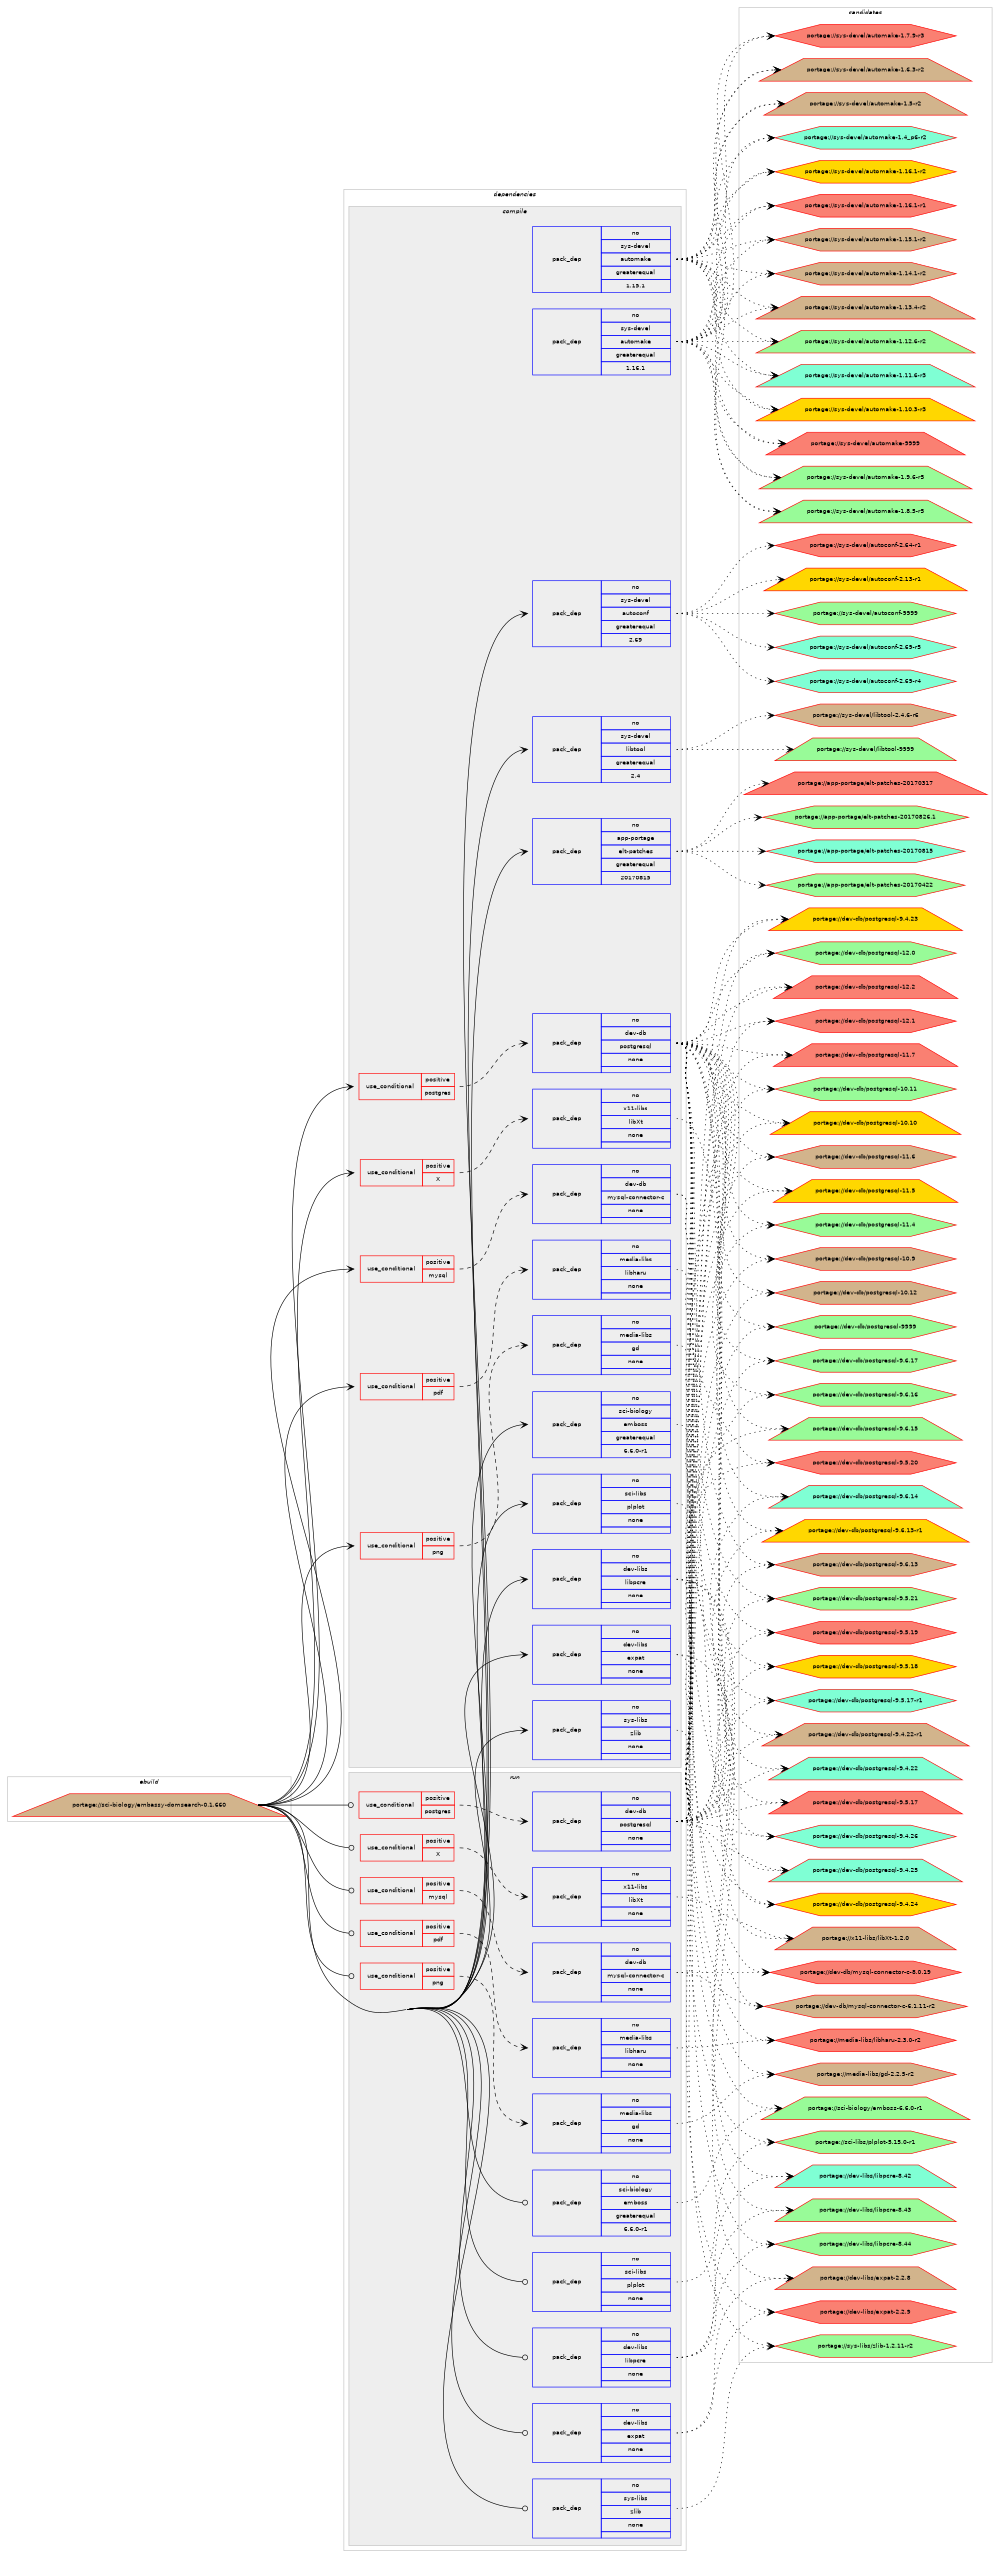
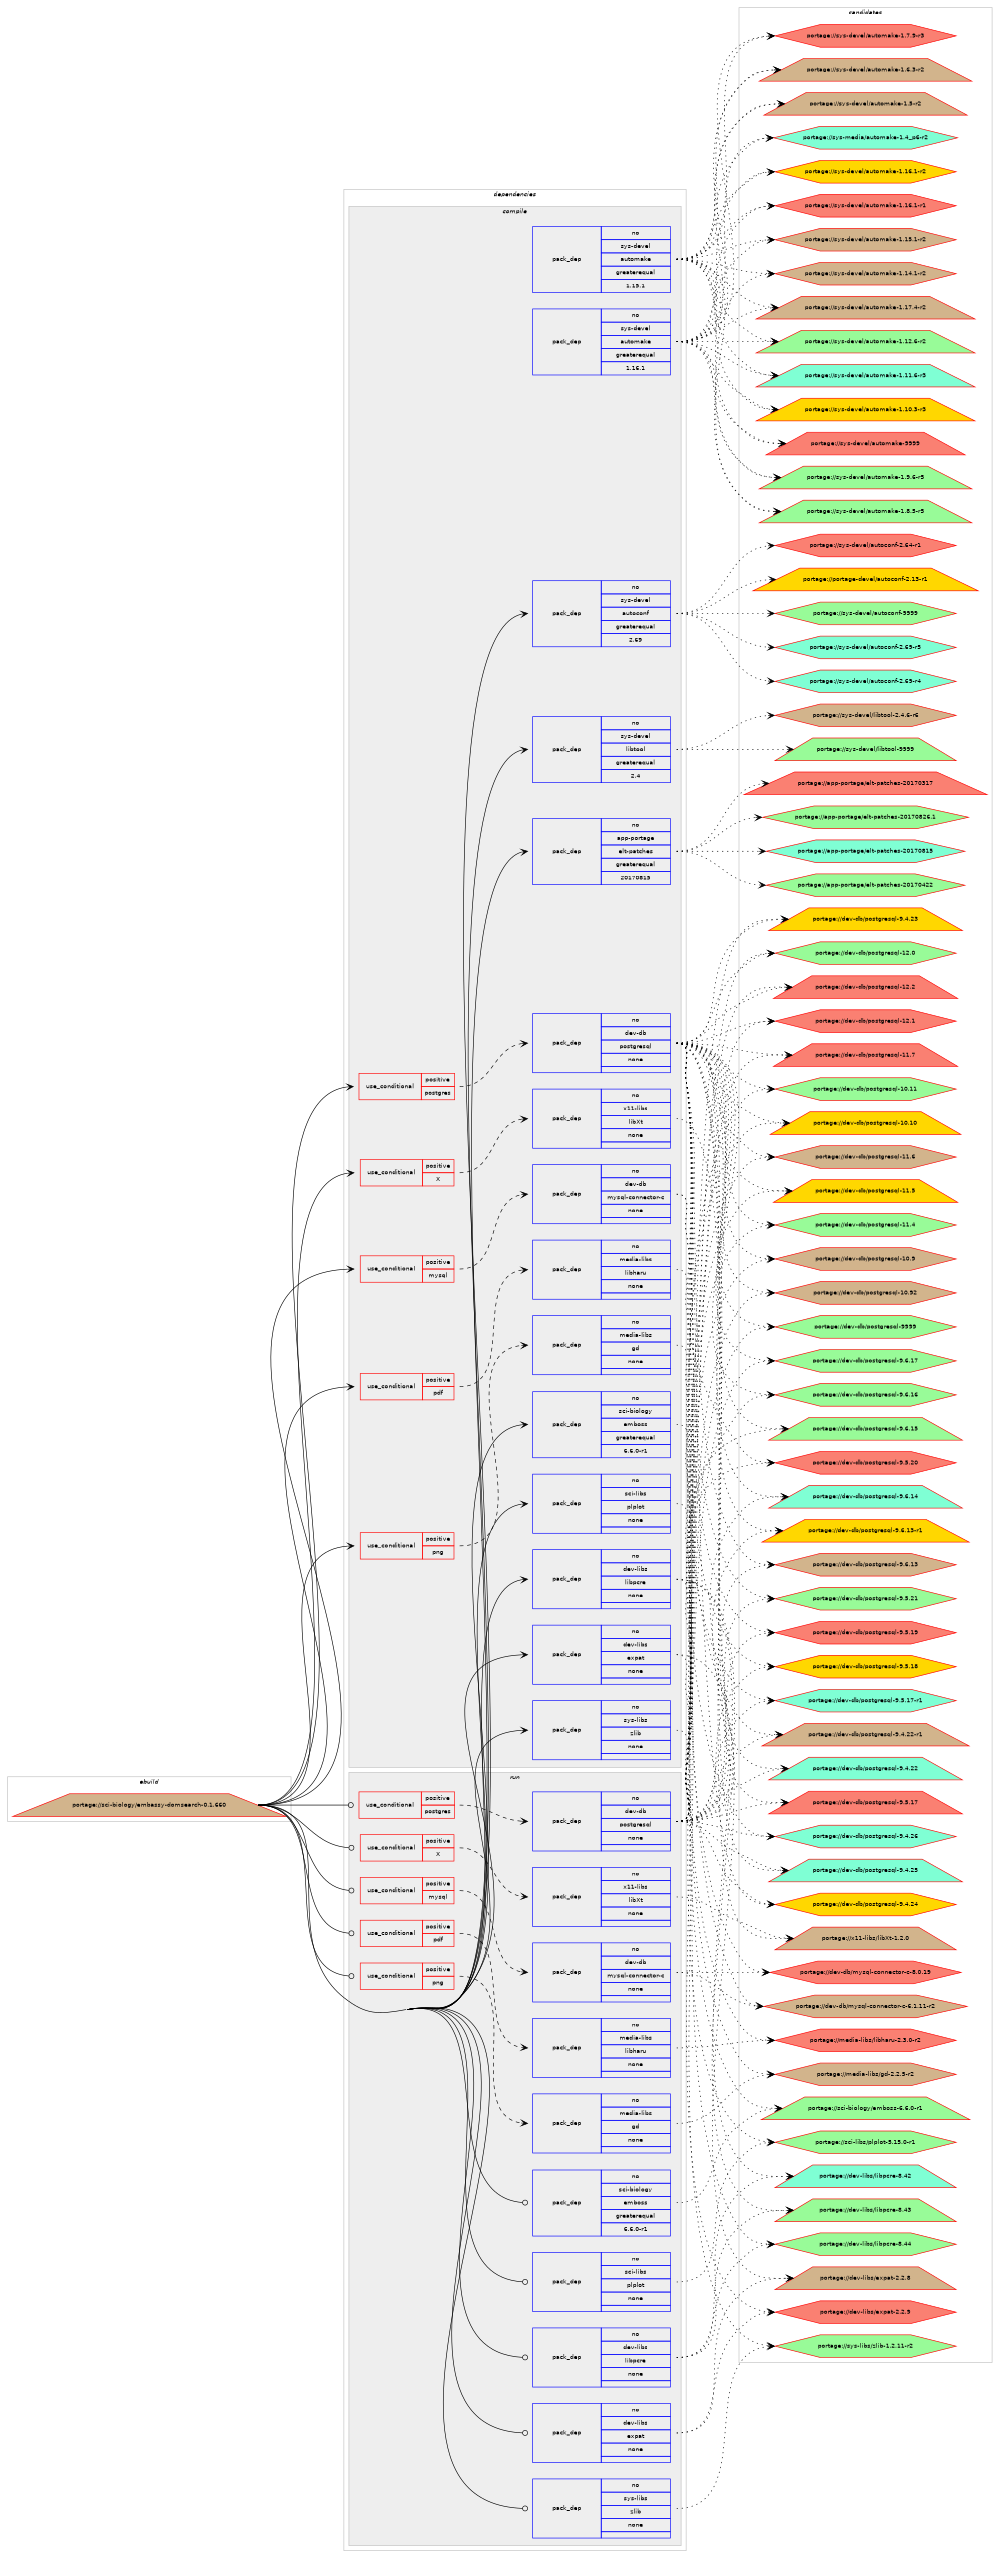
(866, 138) -> (866, 138)
(866, 308) -> (866, 308)
(866, 579) -> (866, 579)
(866, 1293) -> (866, 1293)
